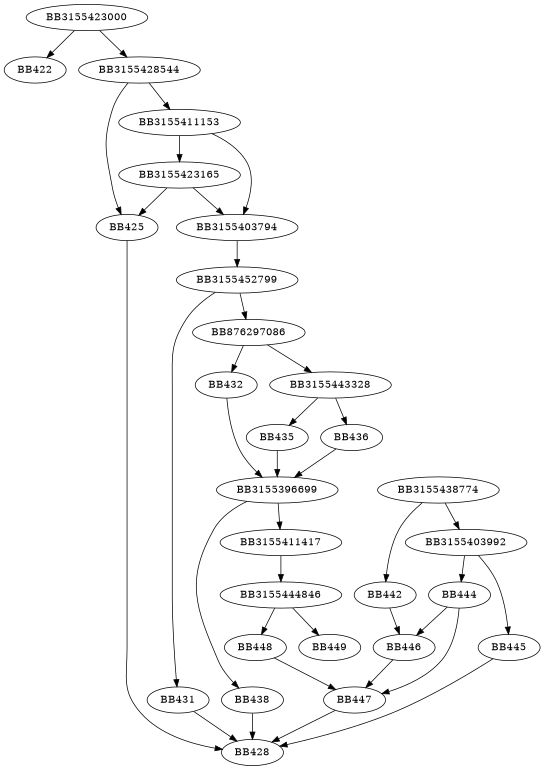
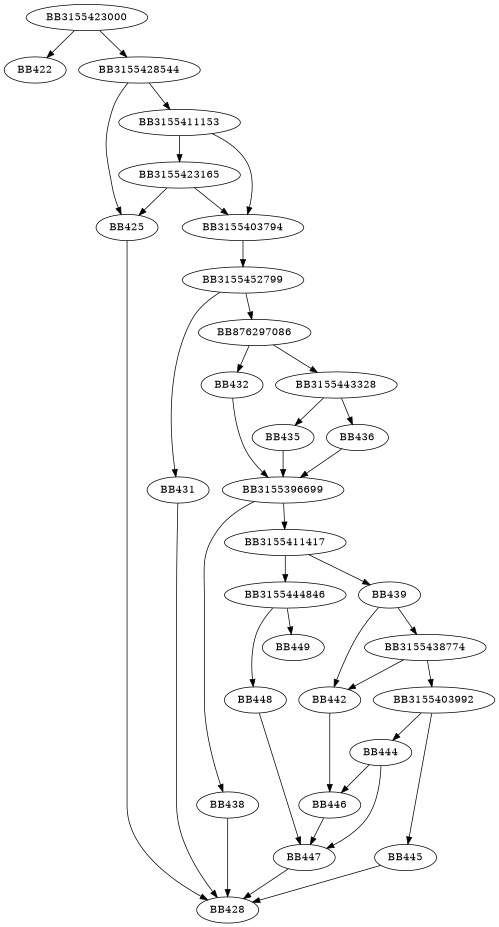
none -> (390, 595)
